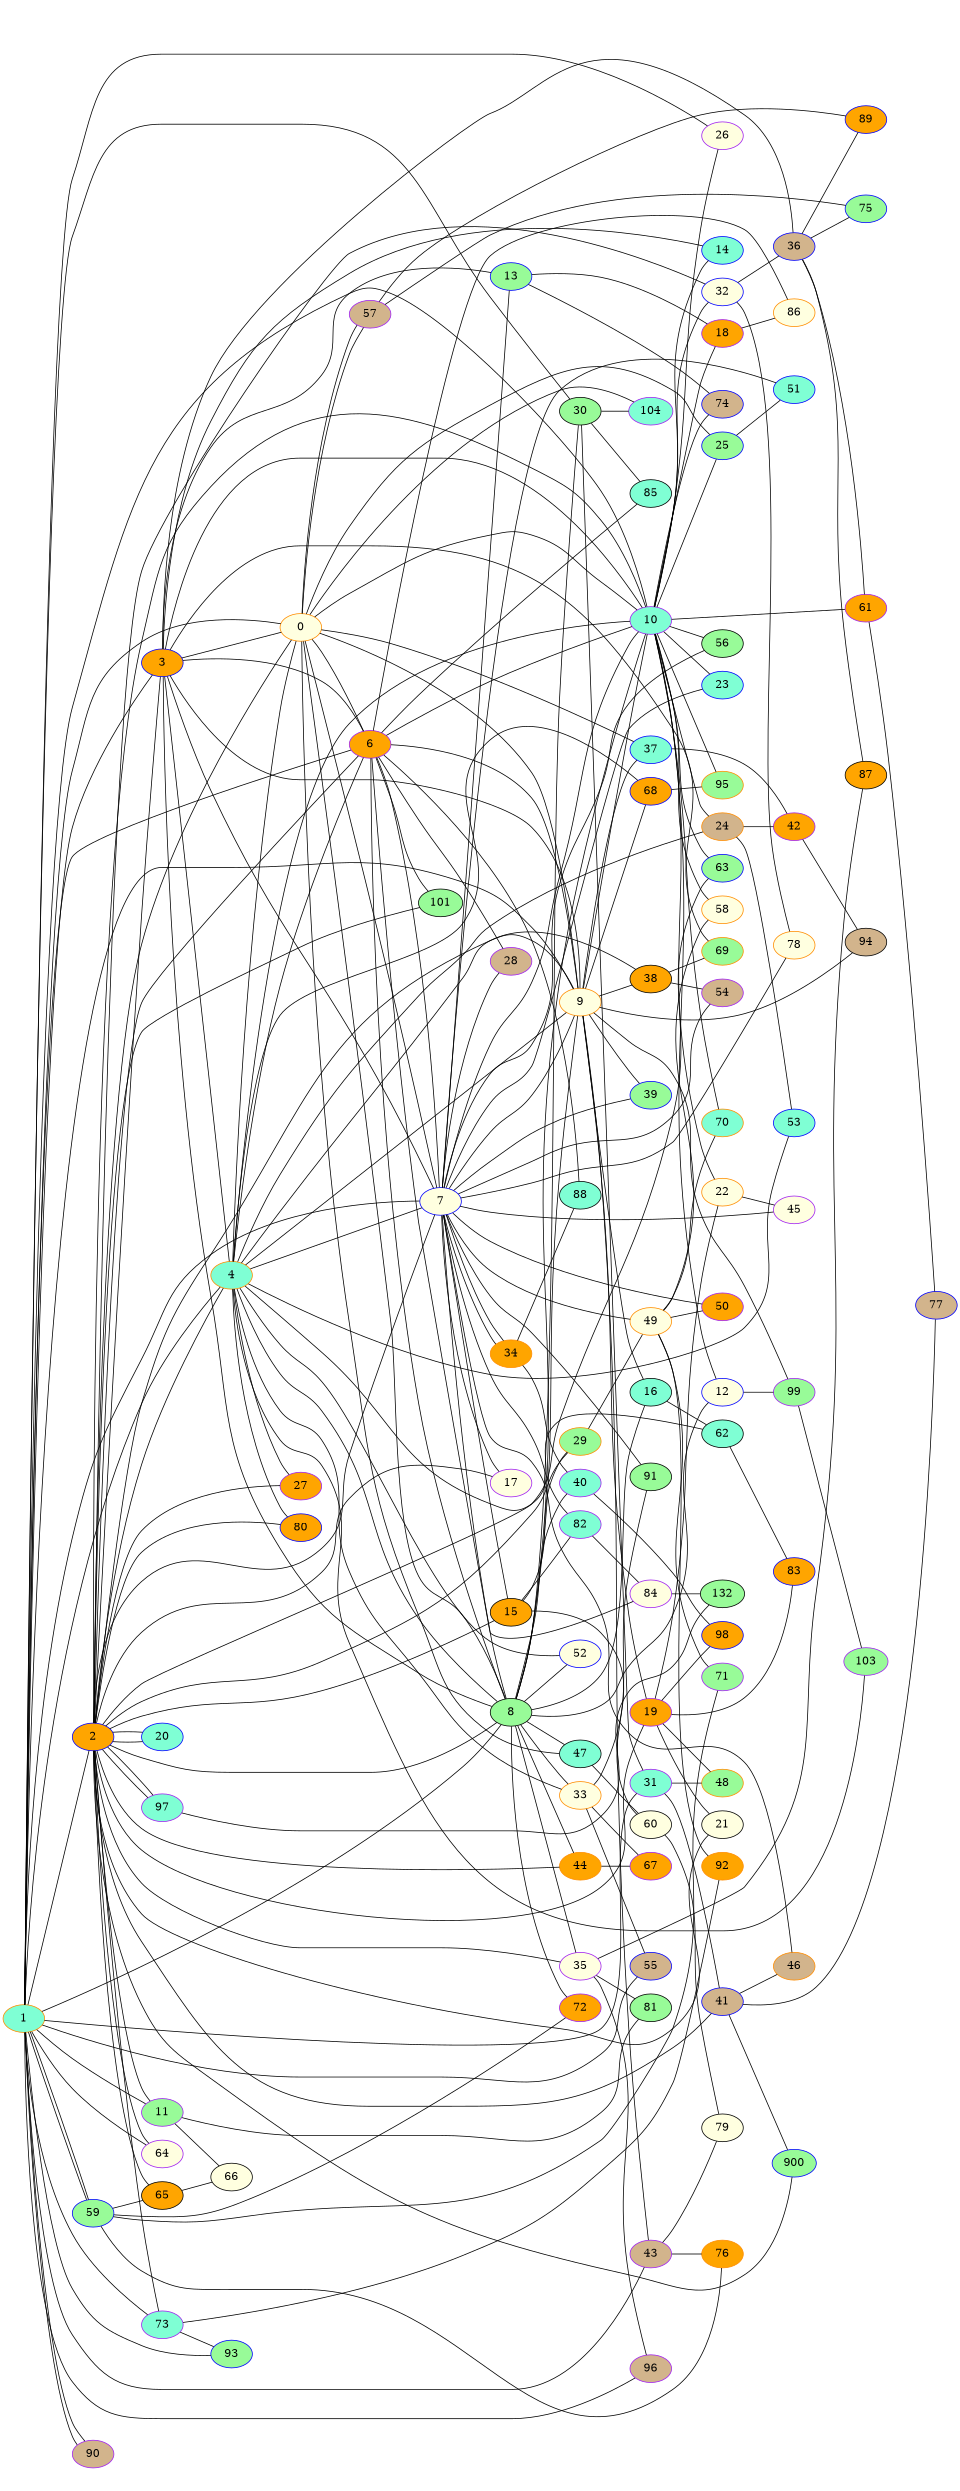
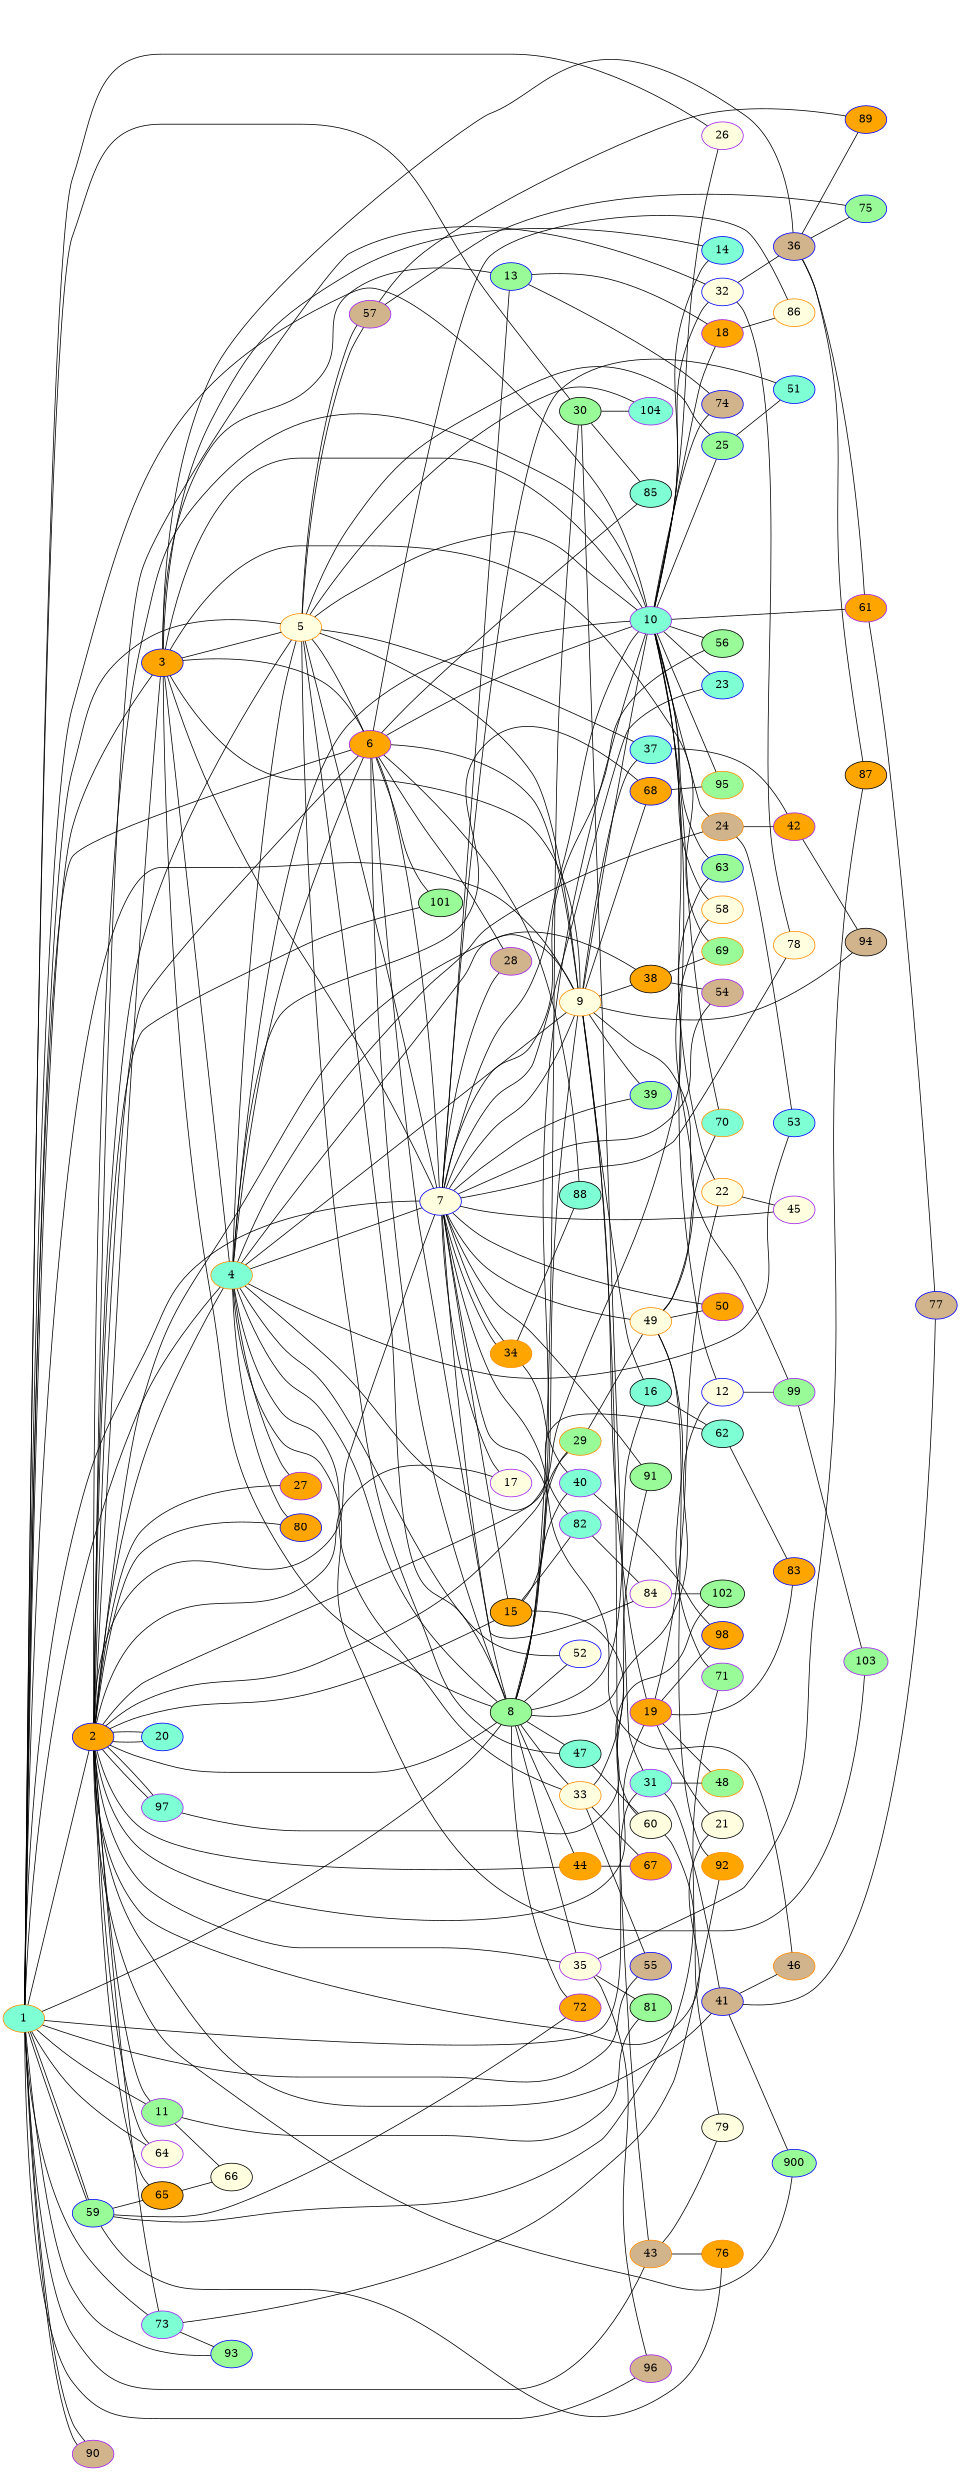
(301, 627) -> (301, 627)
(723, 1594) -> (723, 1594)
(651, 2254) -> (651, 2254)
